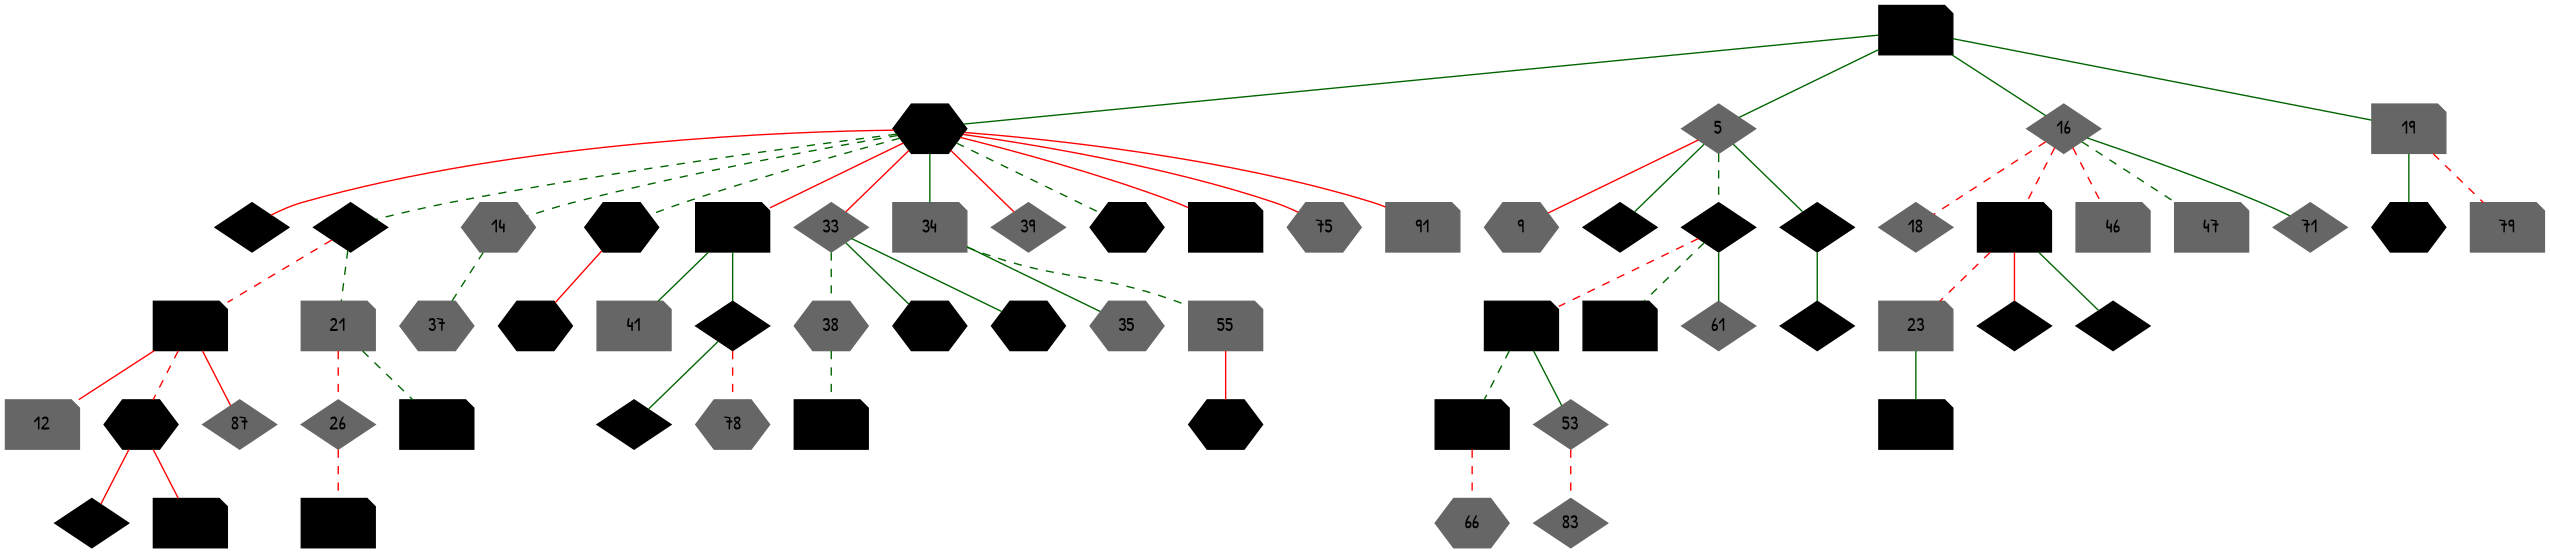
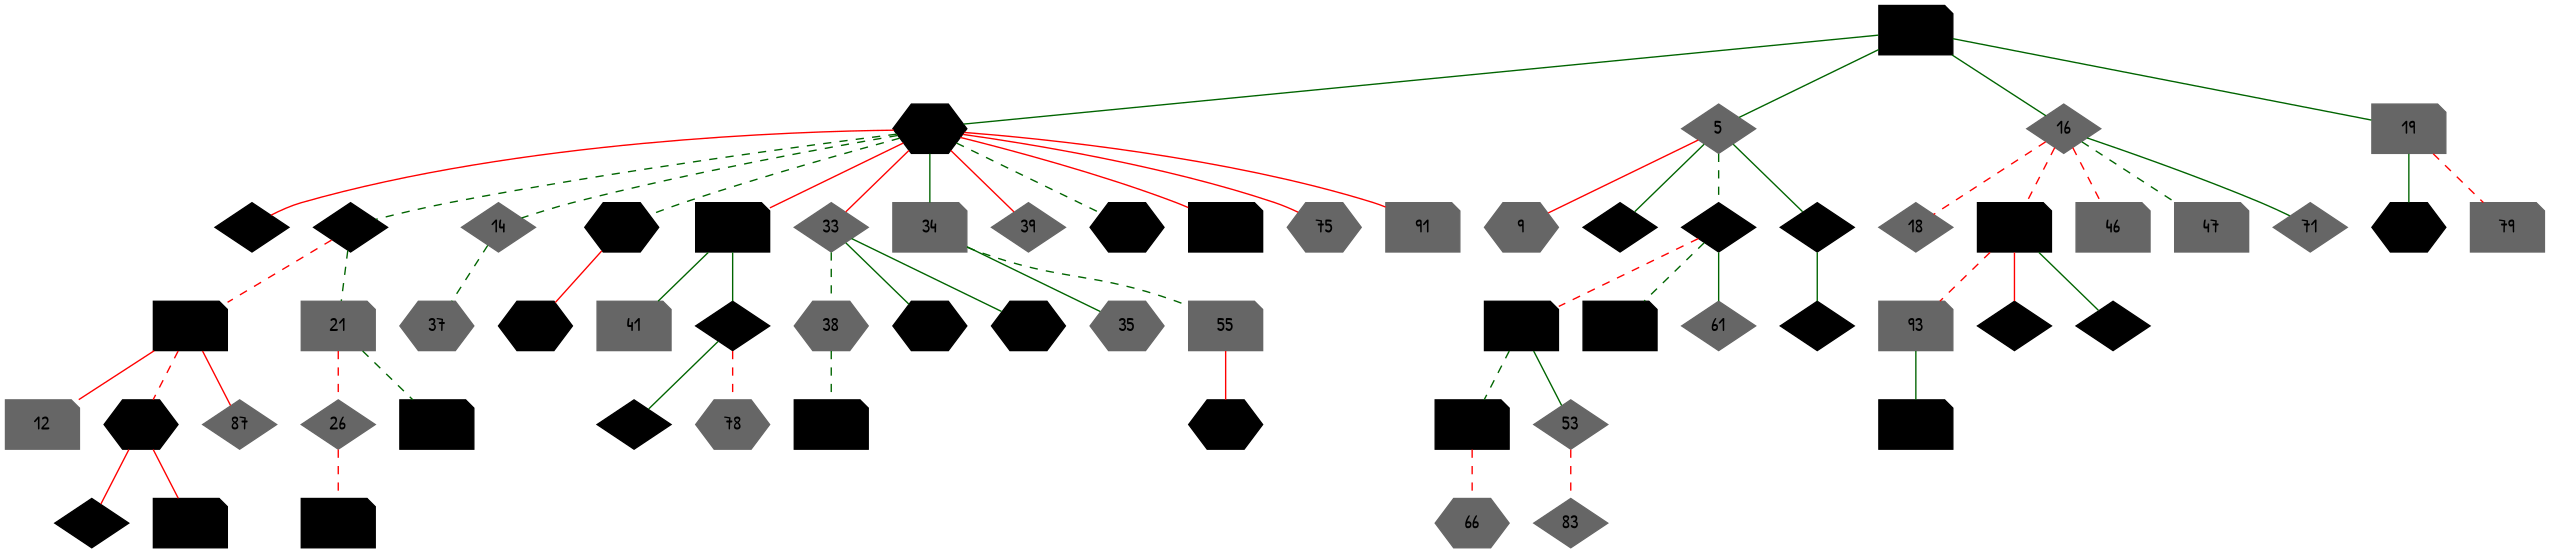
(498, 227) -> (498, 227)
(1916, 326) -> (1916, 326)
